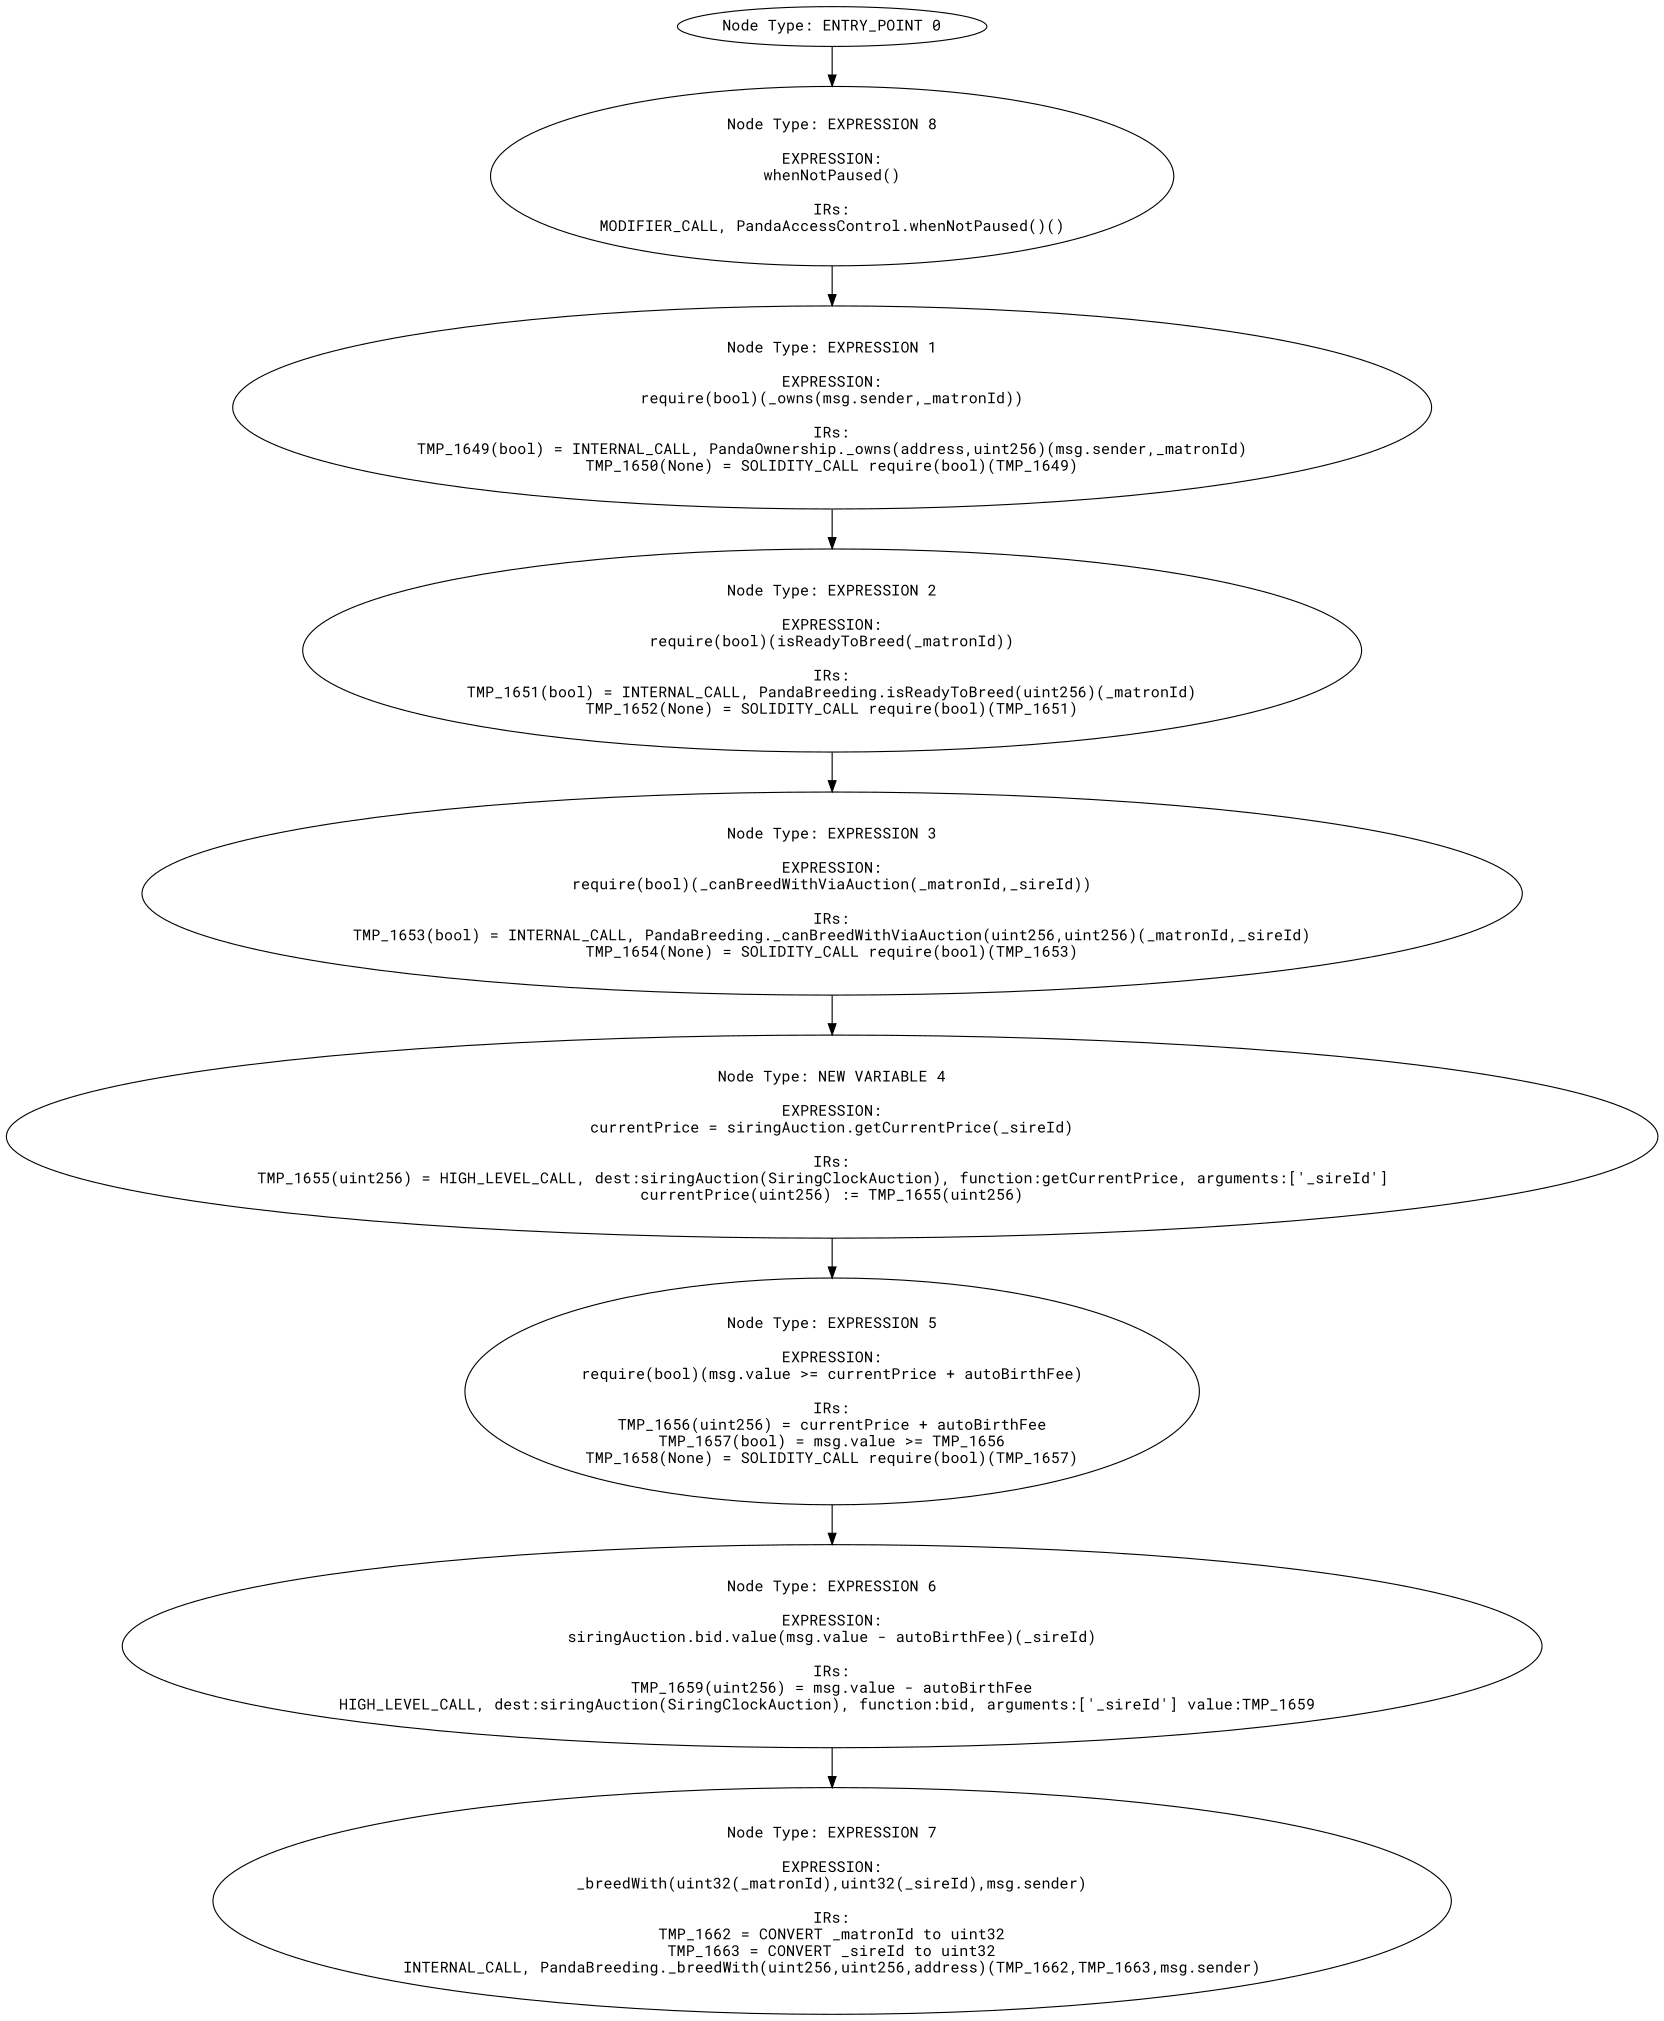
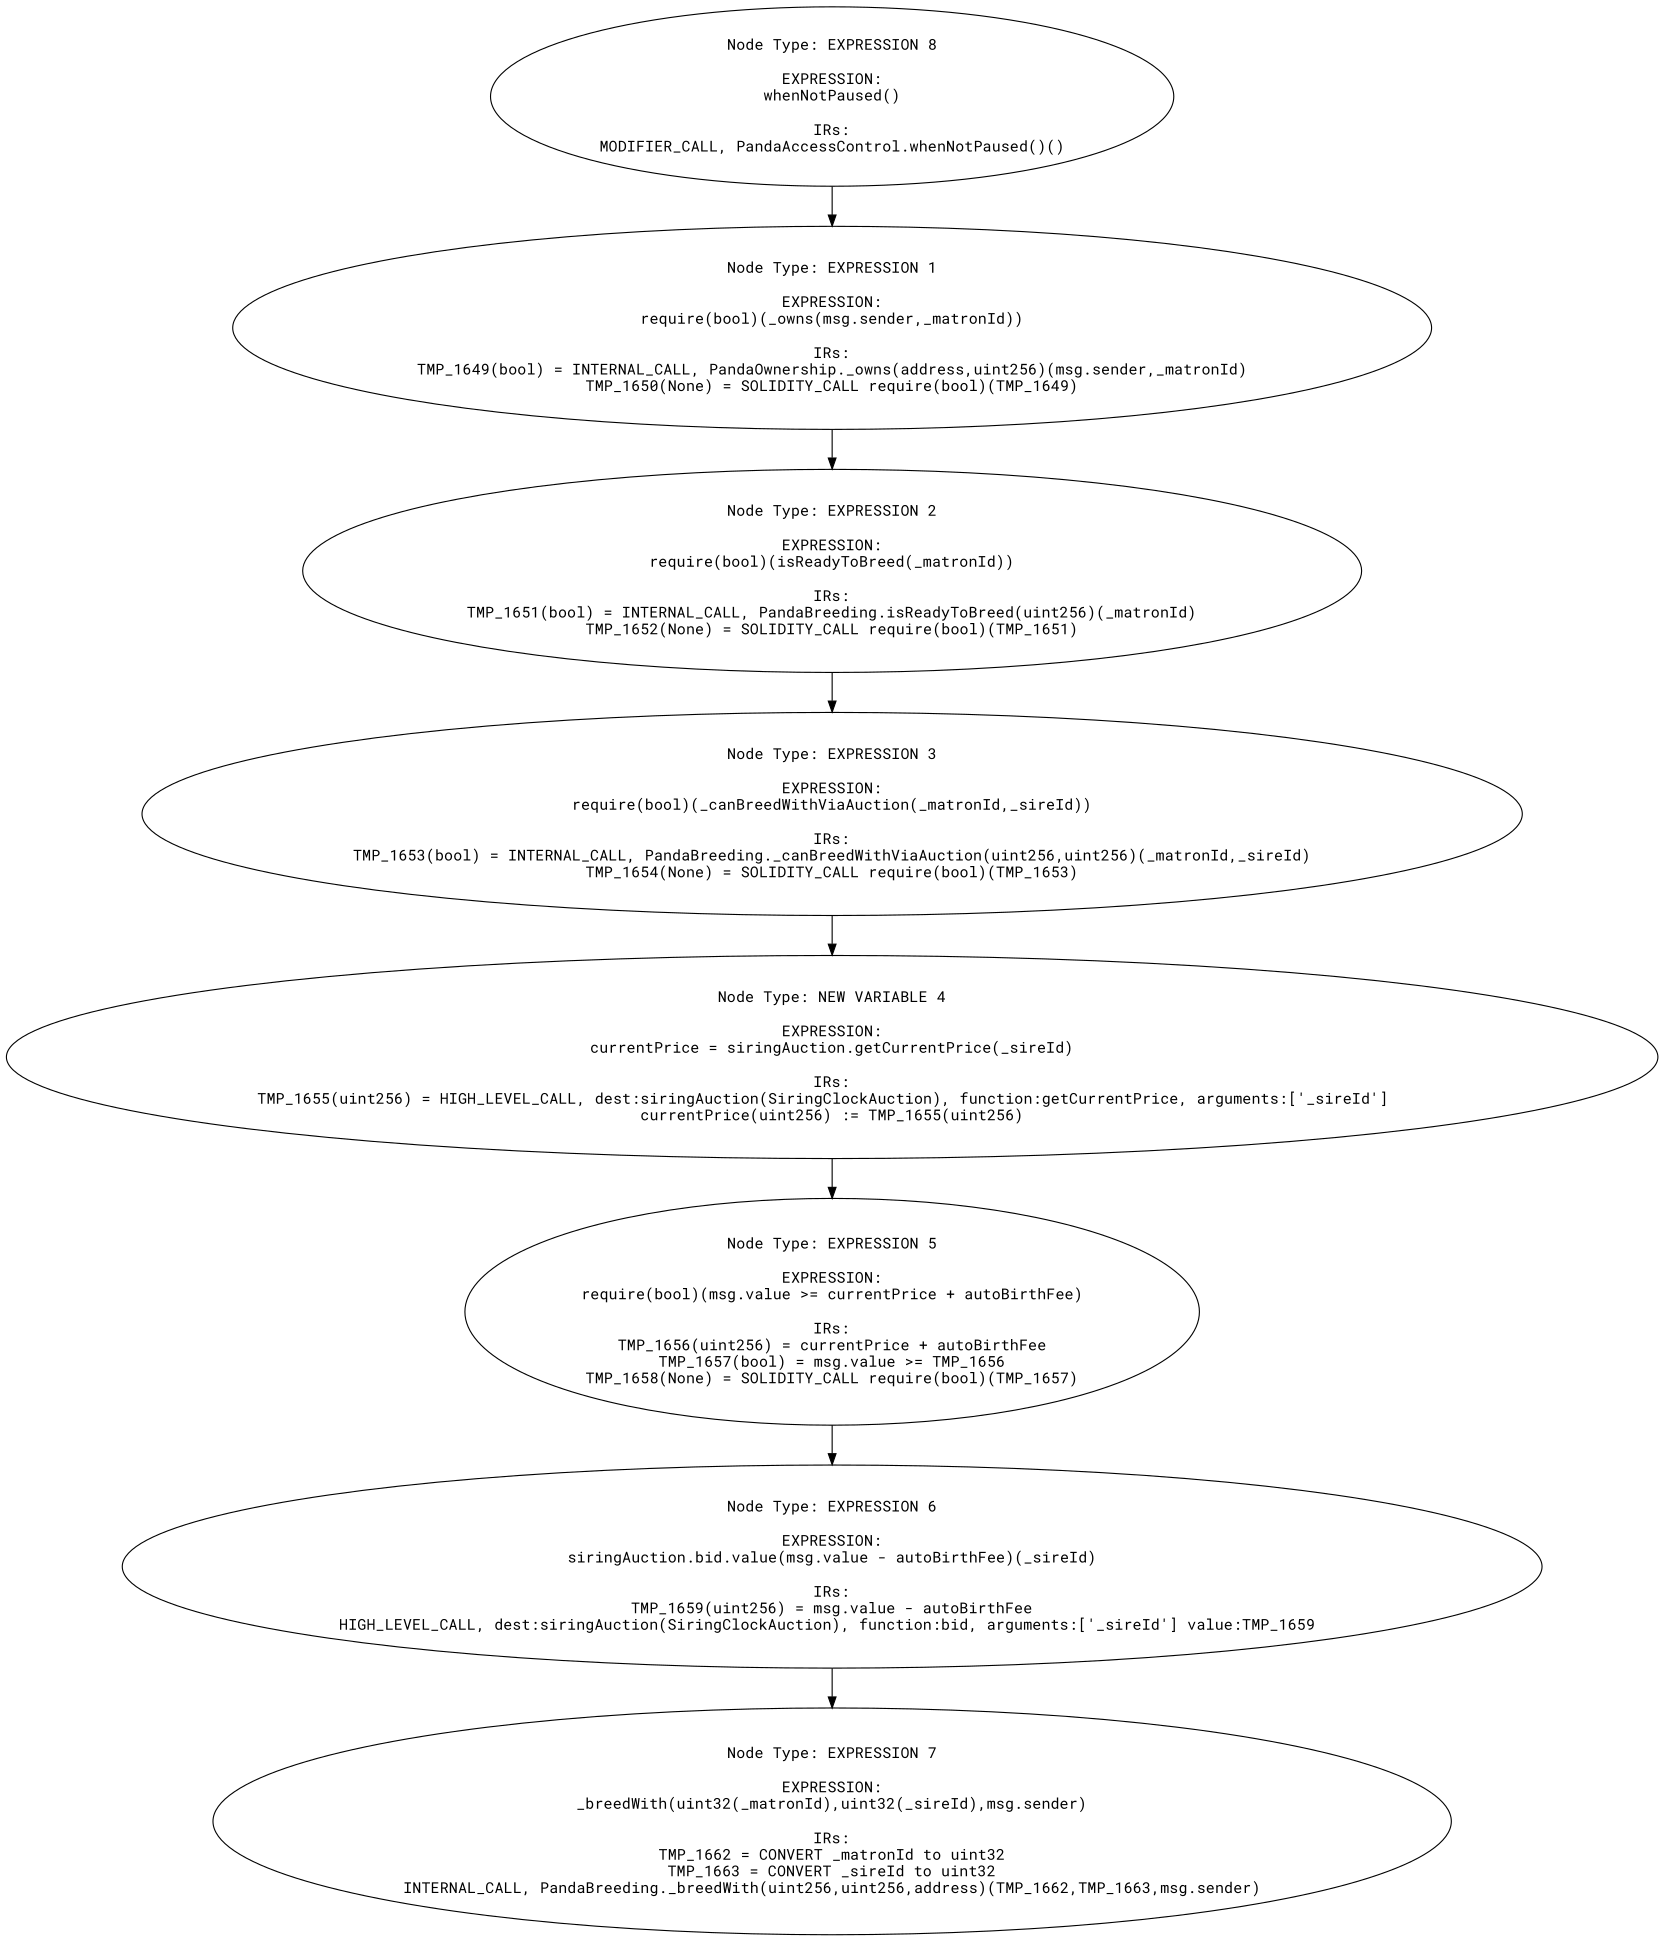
(832, 27) -> none
